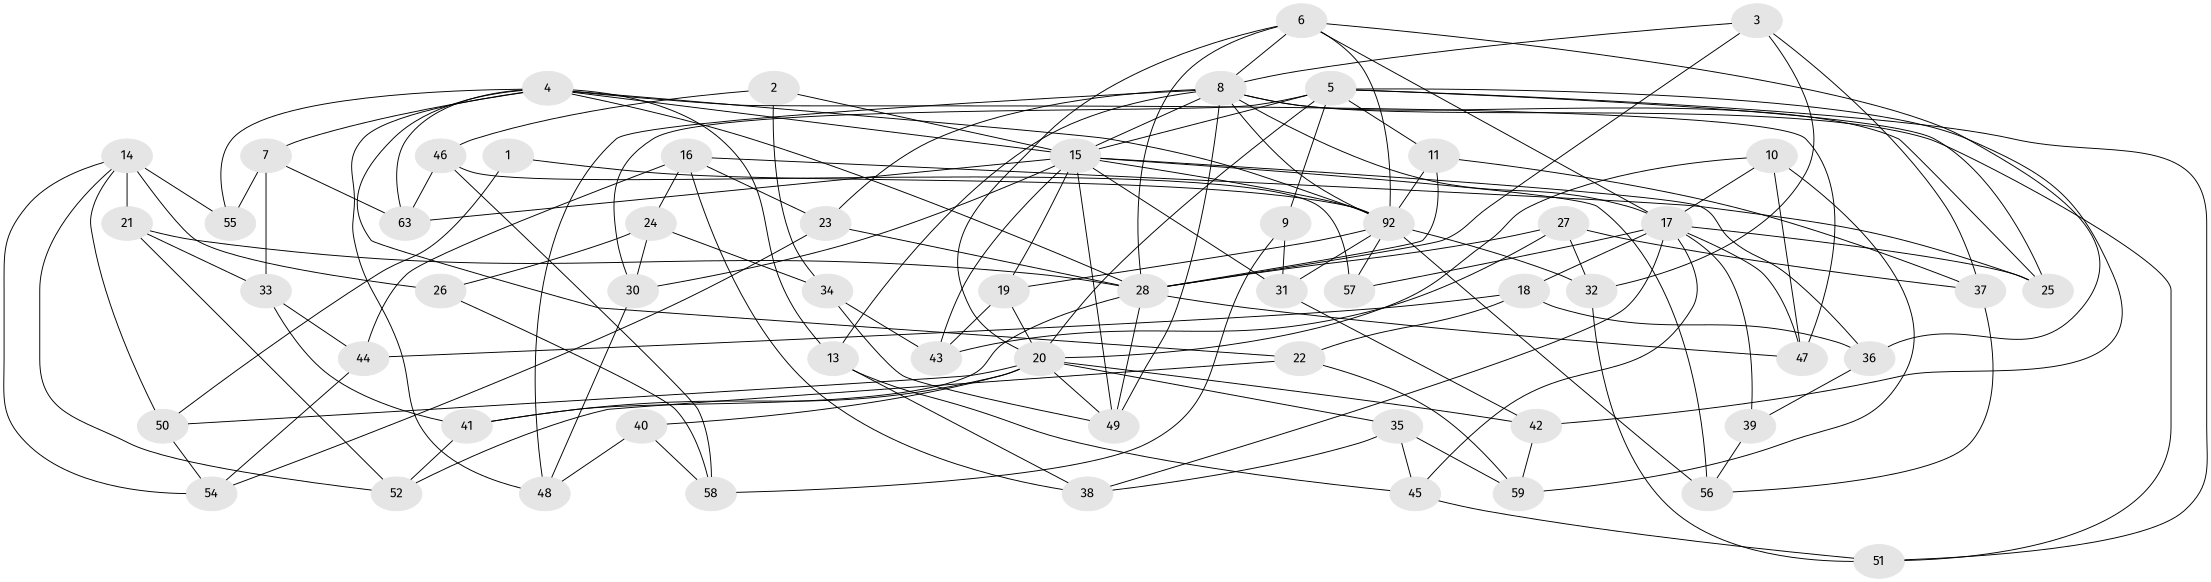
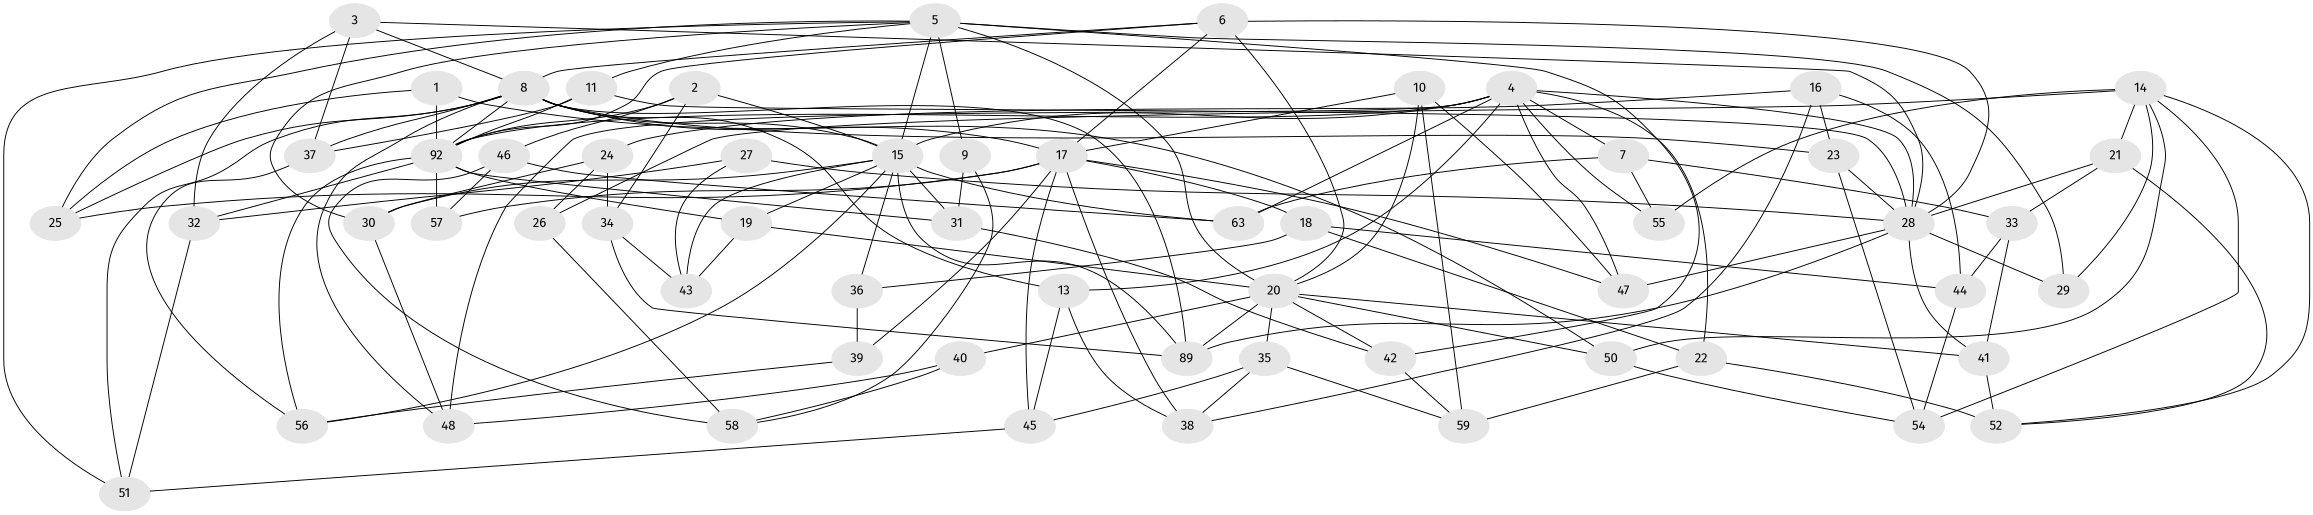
(1868, 104) -> none
(1181, 174) -> (565, 121)
(1375, 189) -> (238, 117)
(1798, 267) -> (407, 122)
none -> (2064, 291)
(1114, 426) -> (1187, 359)
